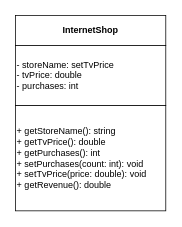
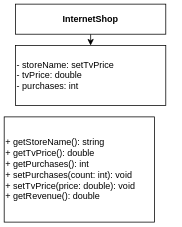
(90, 30) -> (90, 19)
(90, 158) -> (79, 169)
